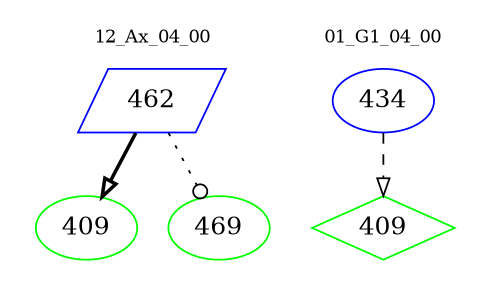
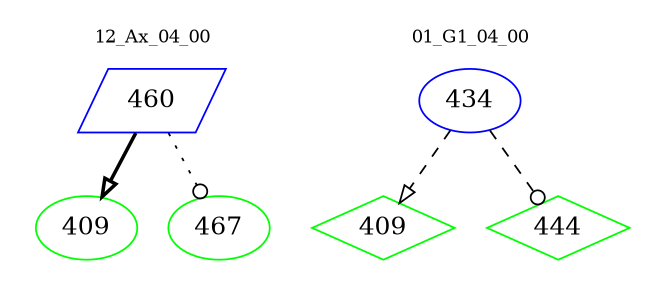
(152, 101) -> (152, 101)
(219, 228) -> (219, 228)
none -> (558, 228)
